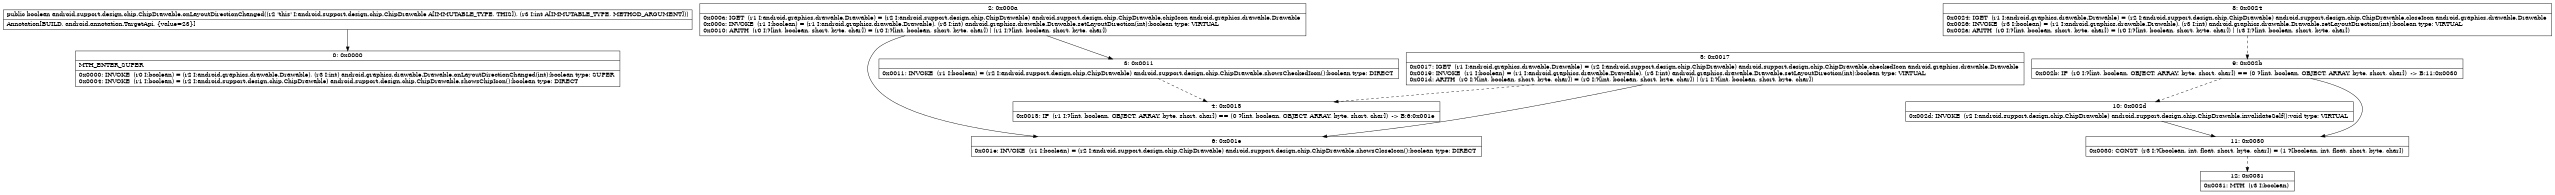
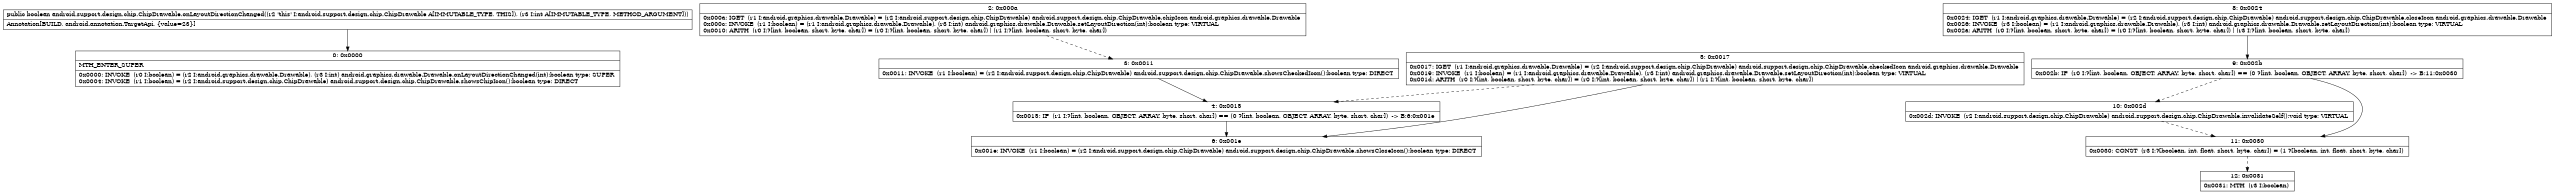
(2247, 45) -> (2247, 45)
(1078, 47) -> (1078, 47)
(1181, 89) -> (1181, 89)
(915, 112) -> (1226, 127)
(2186, 128) -> (2186, 128)
